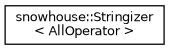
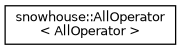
(85, 25) -> (90, 25)
